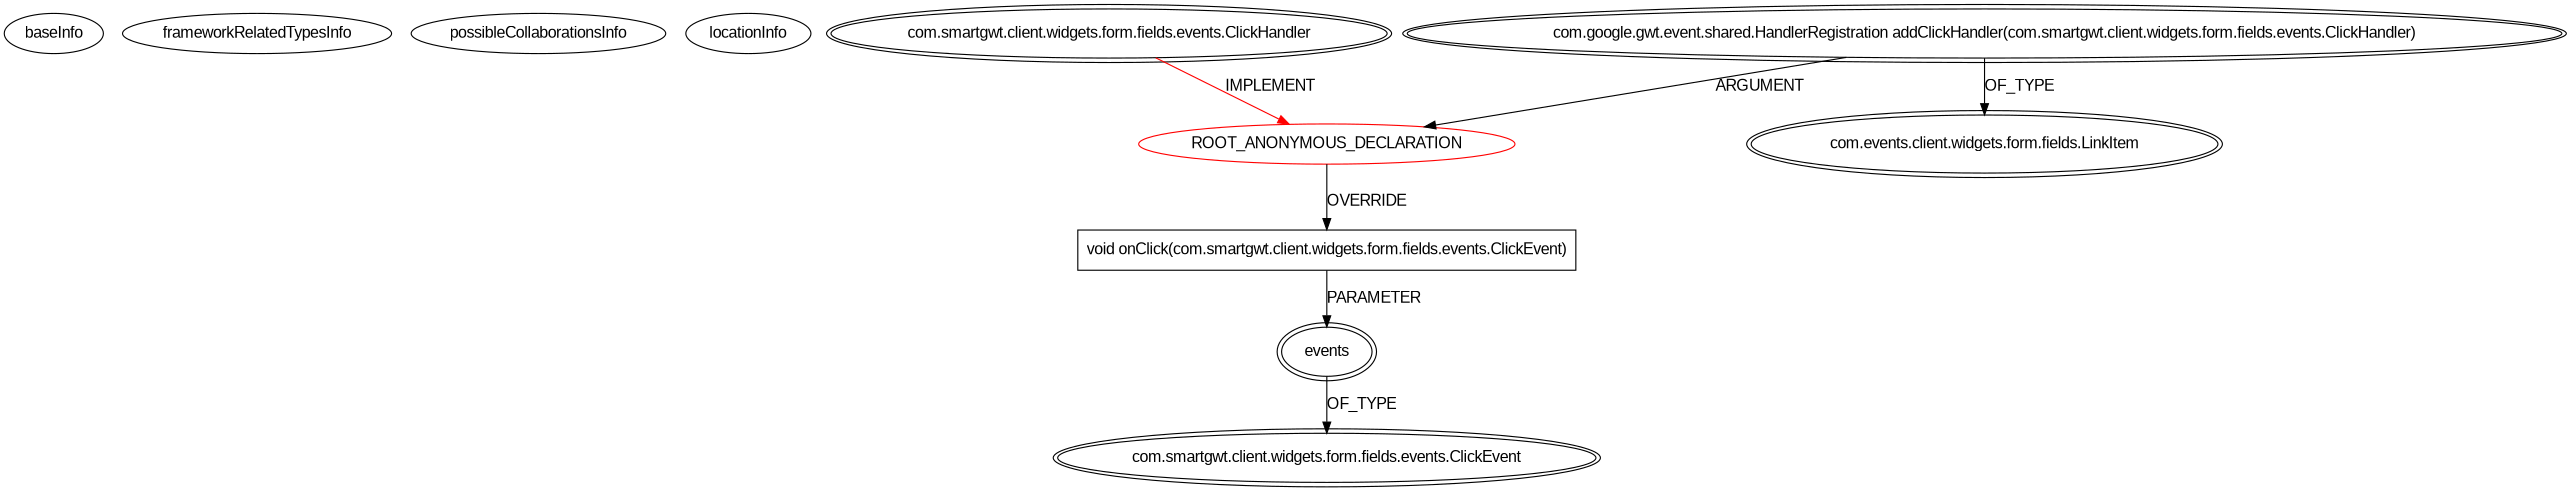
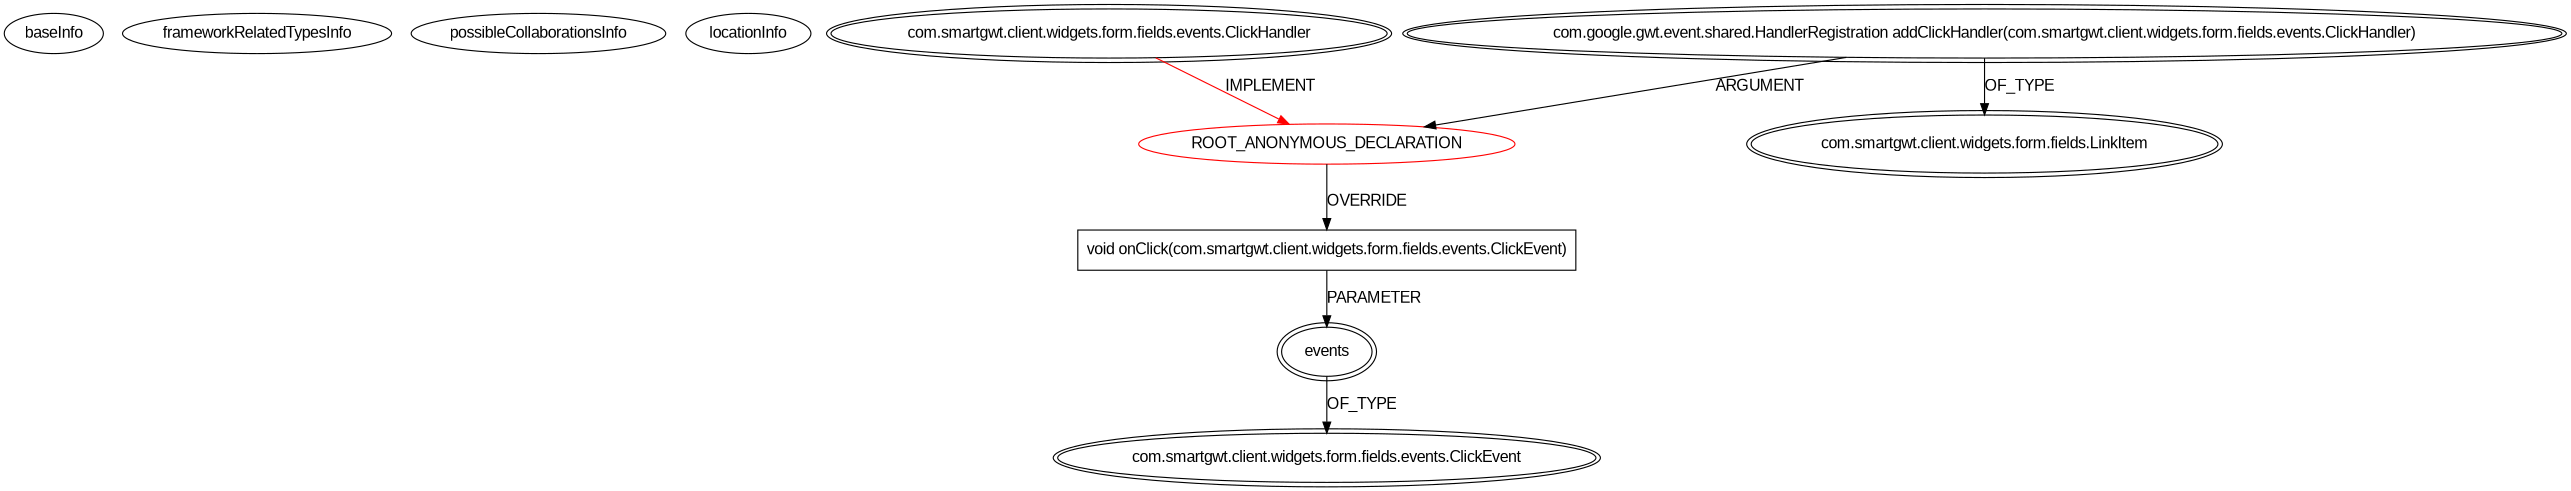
(1985, 144) -> (1985, 144)
